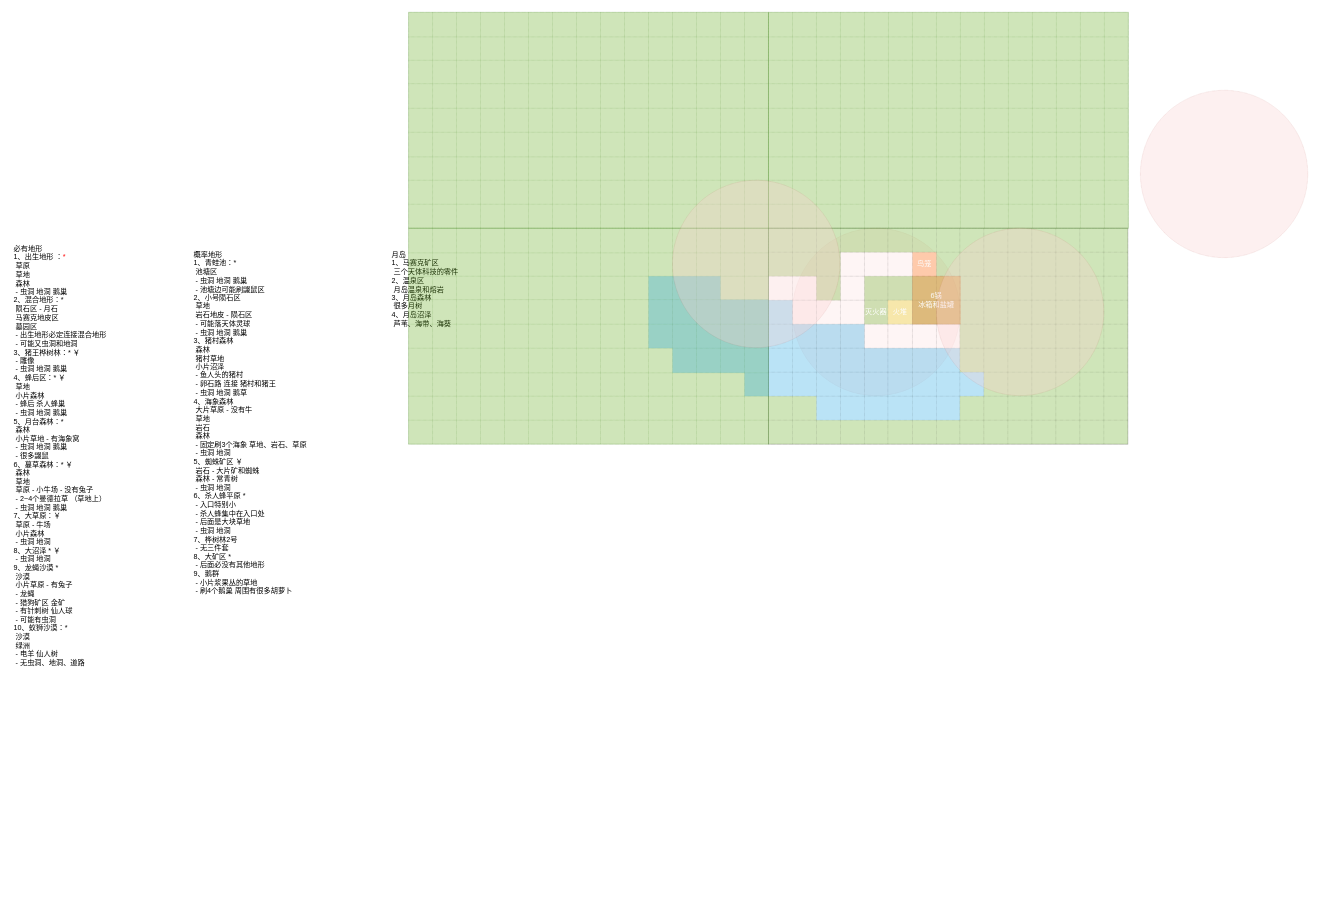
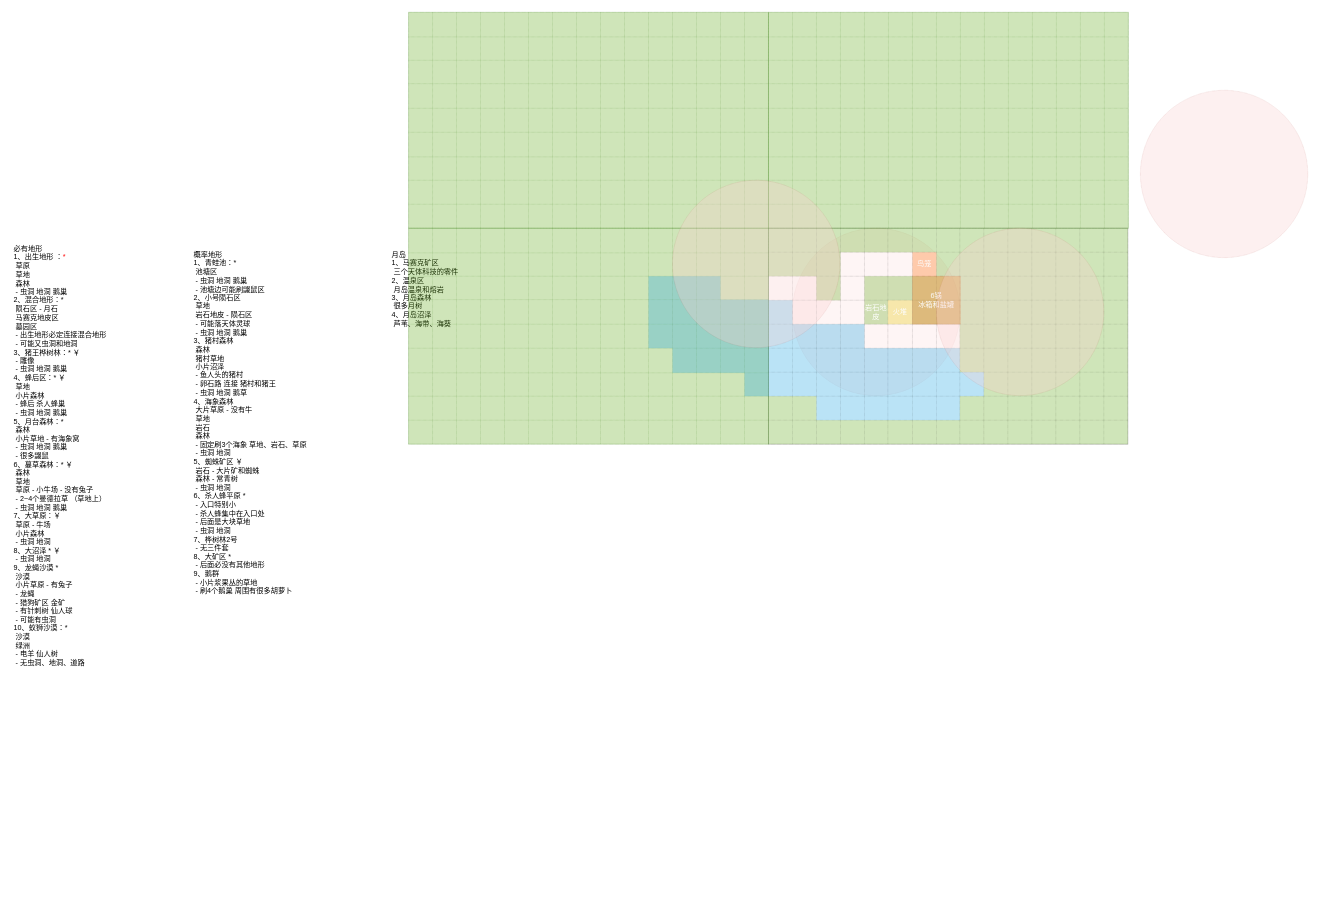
(876, 312) -> (876, 312)
